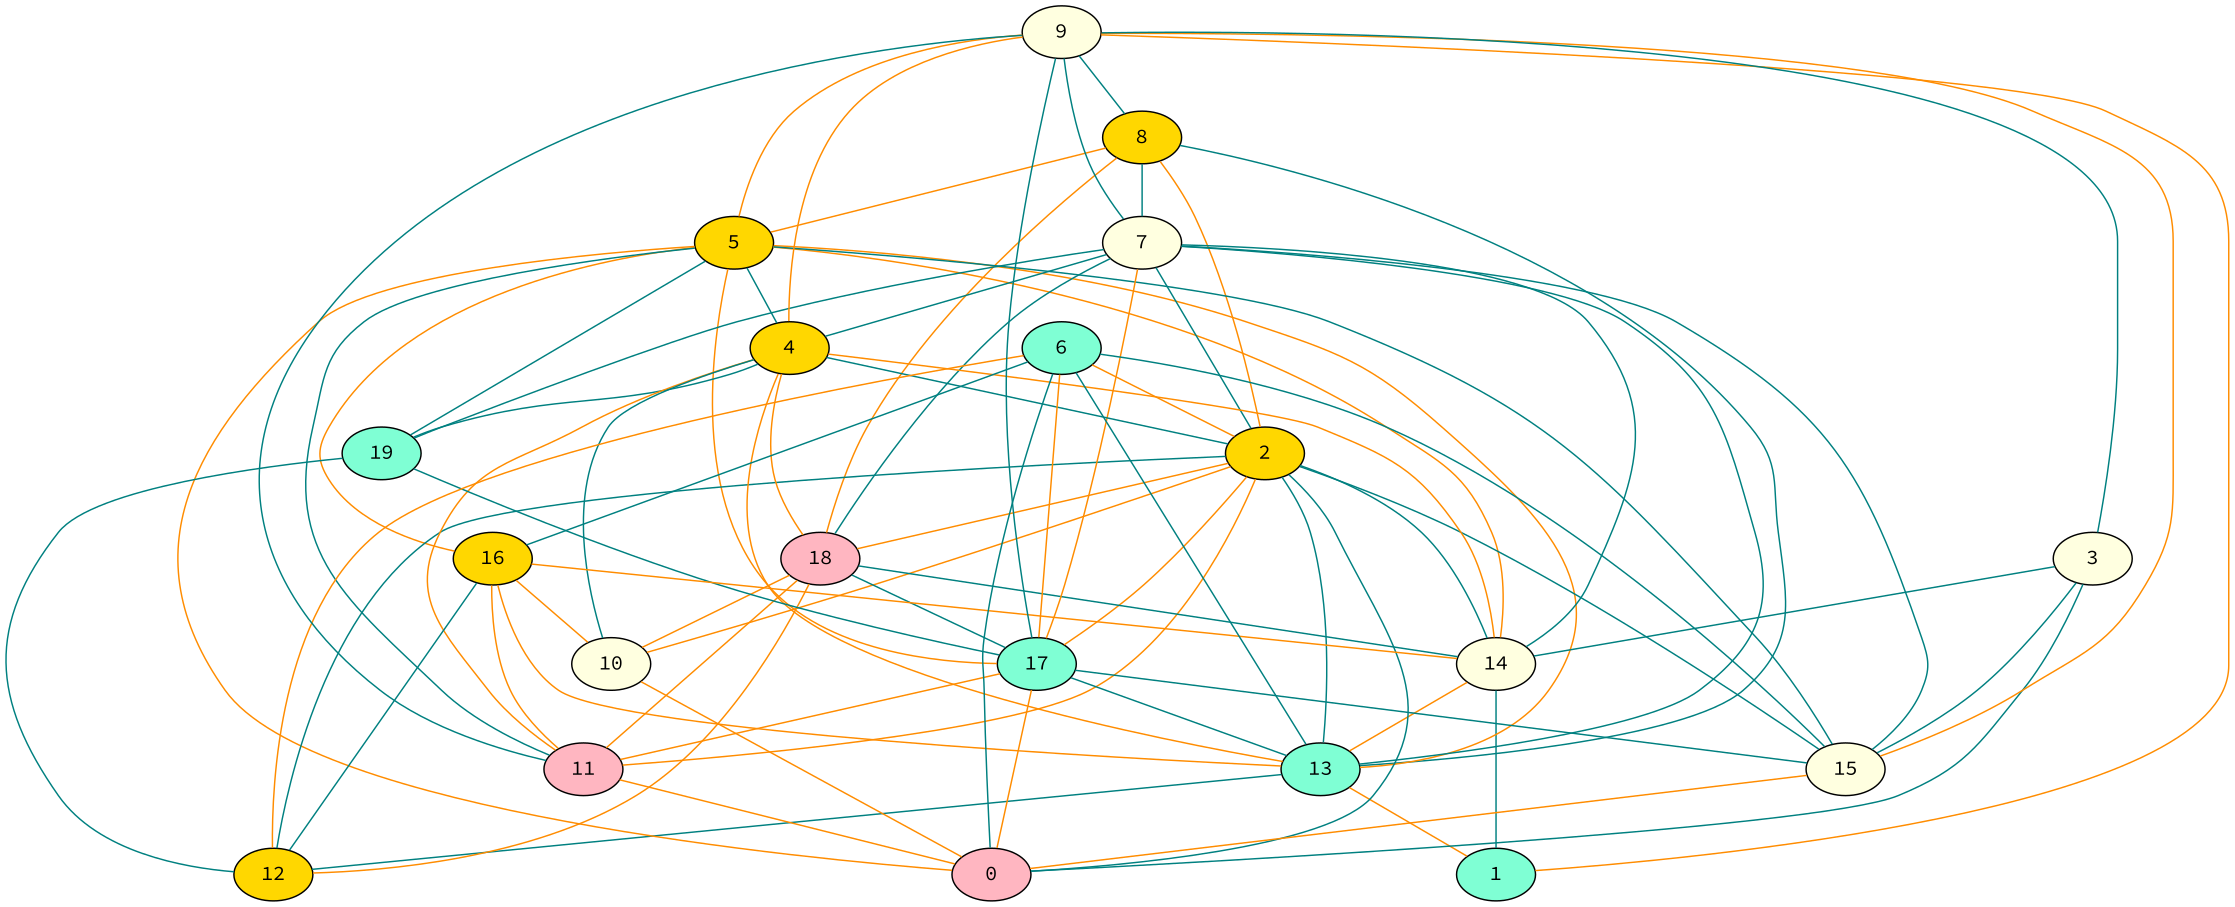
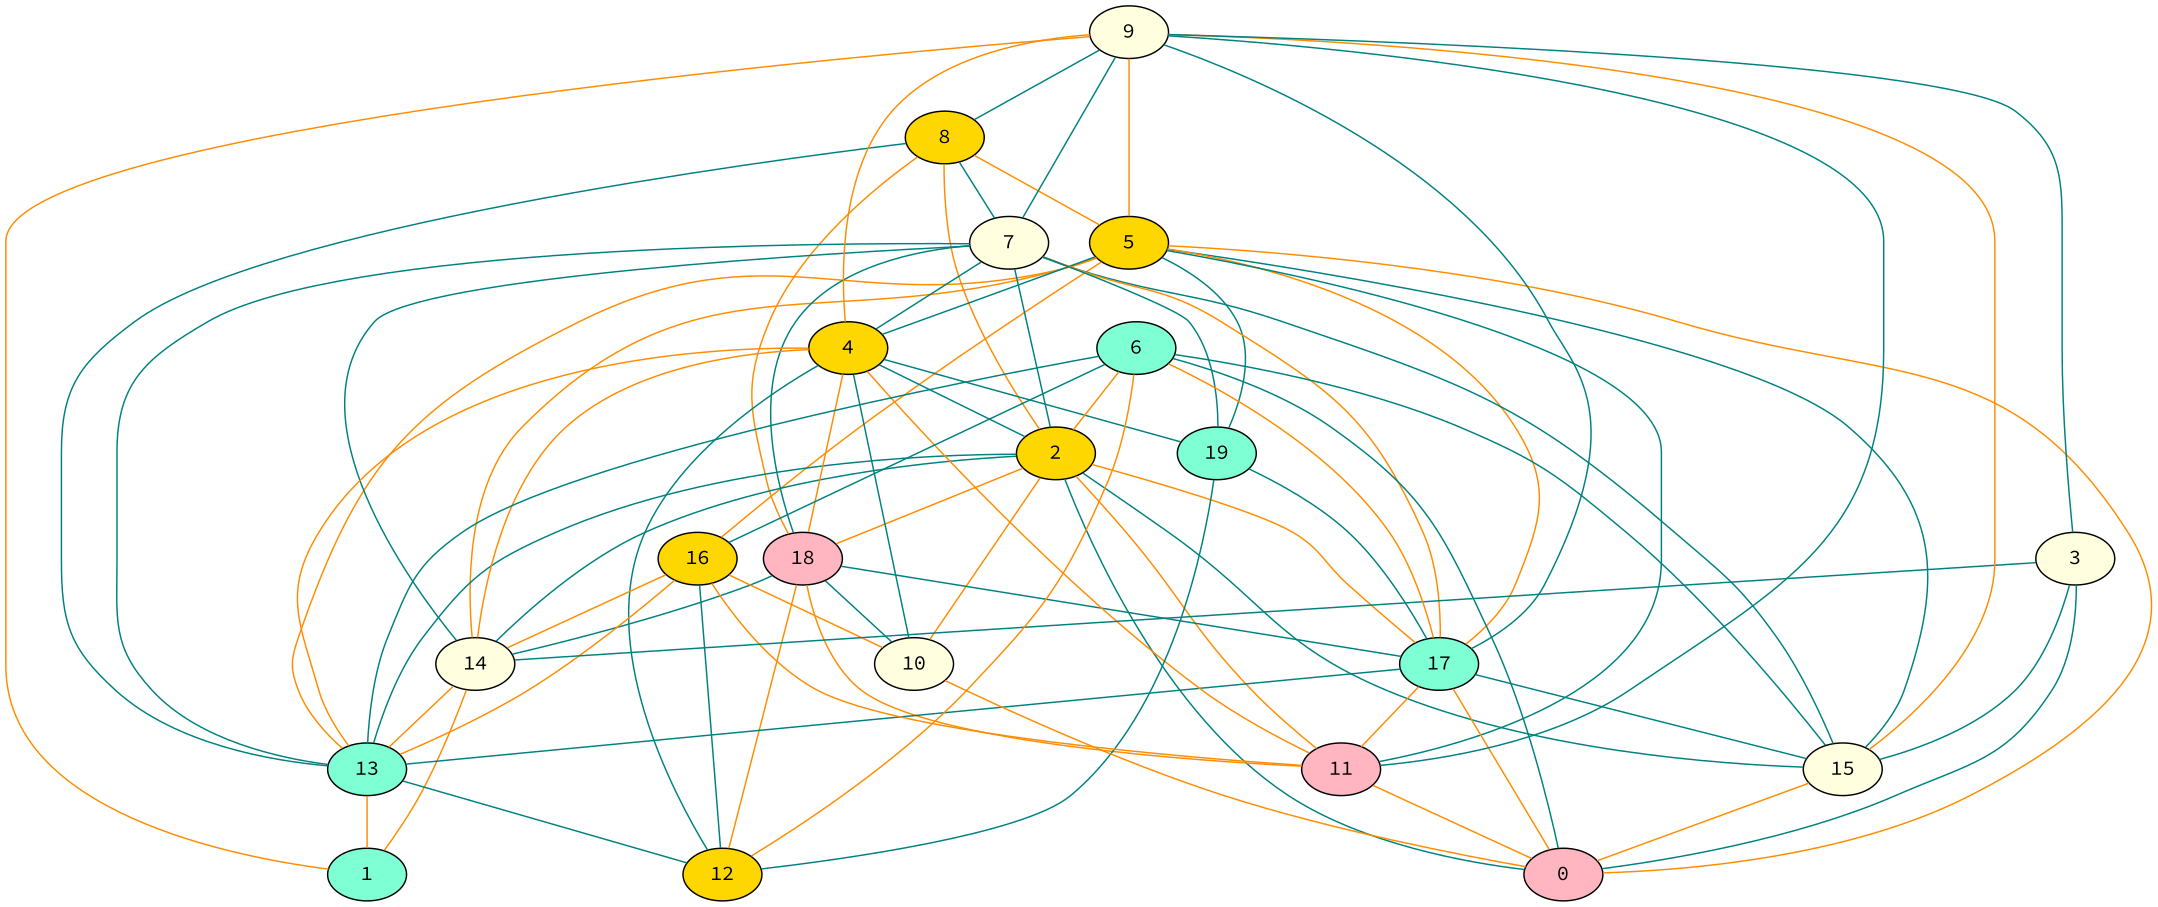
(620, 497) -> (632, 576)
(716, 611) -> (859, 611)
(1496, 769) -> (431, 773)
